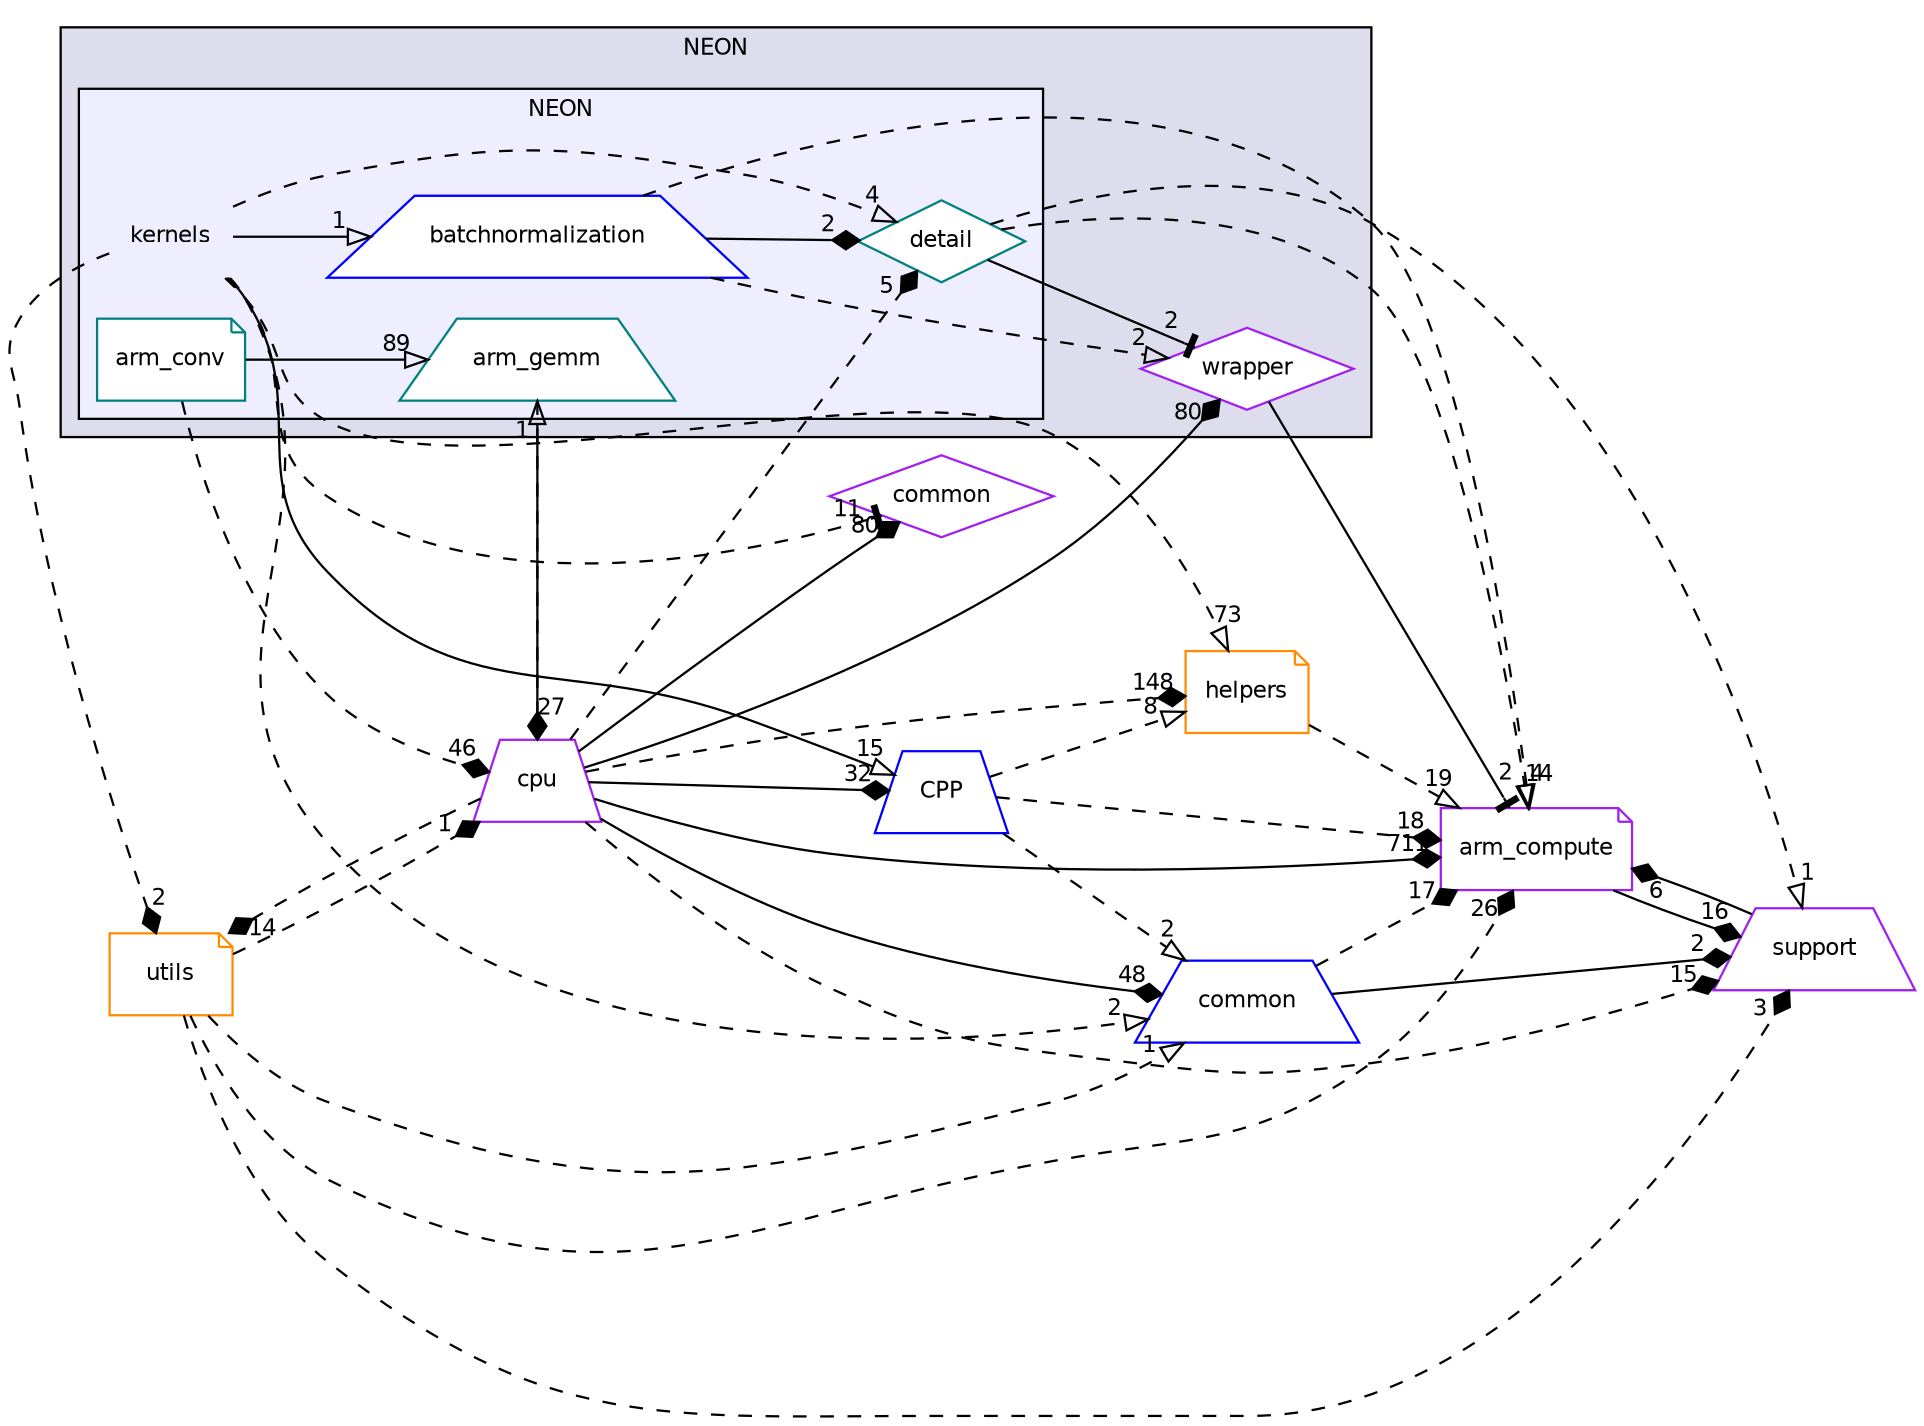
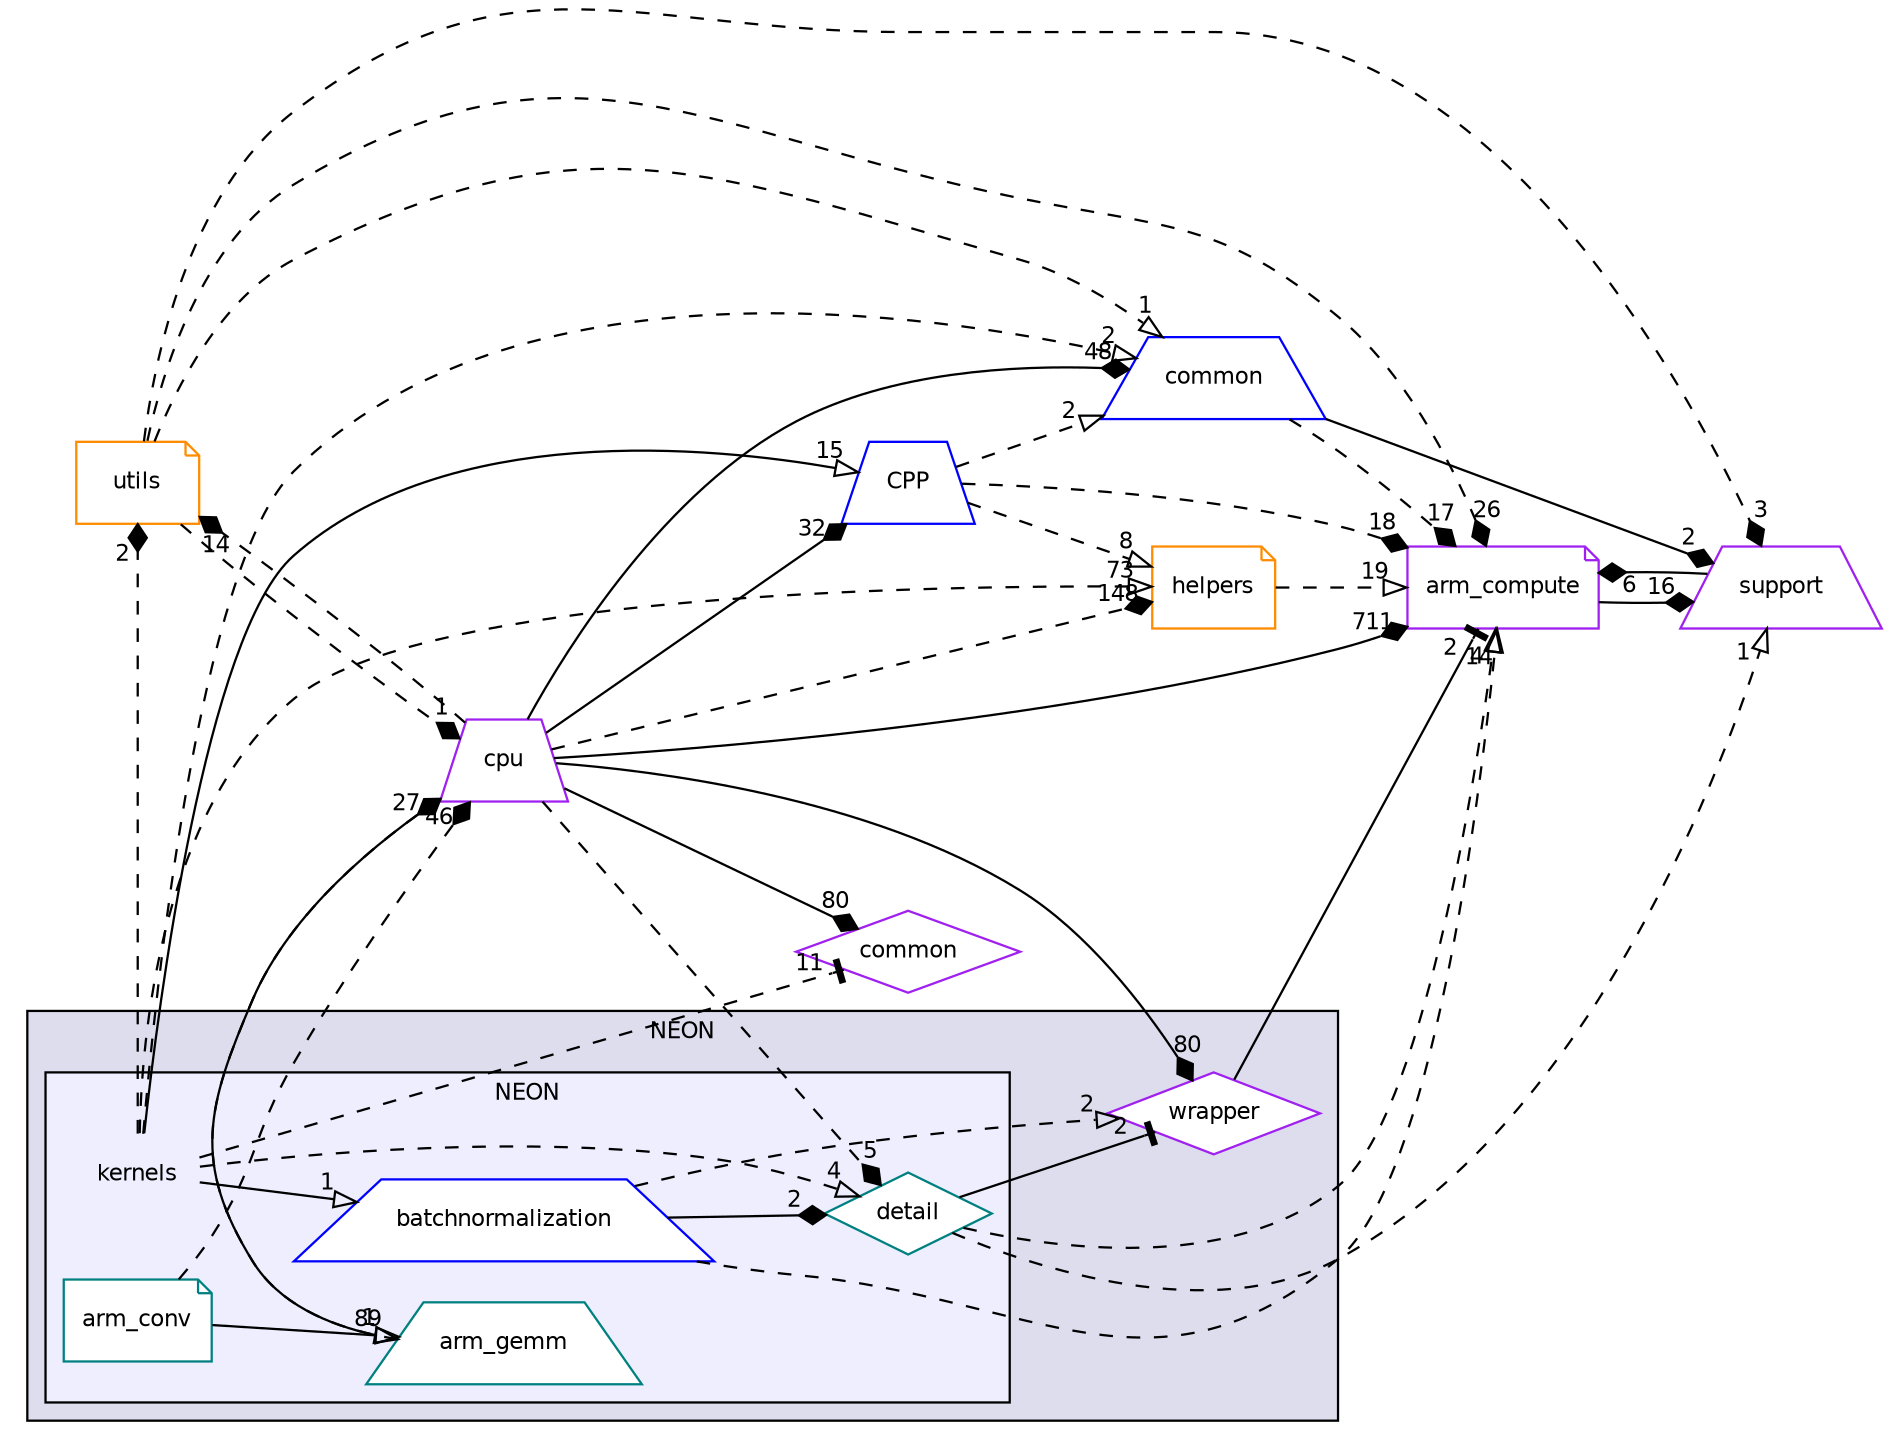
(1112, 1060) -> none
